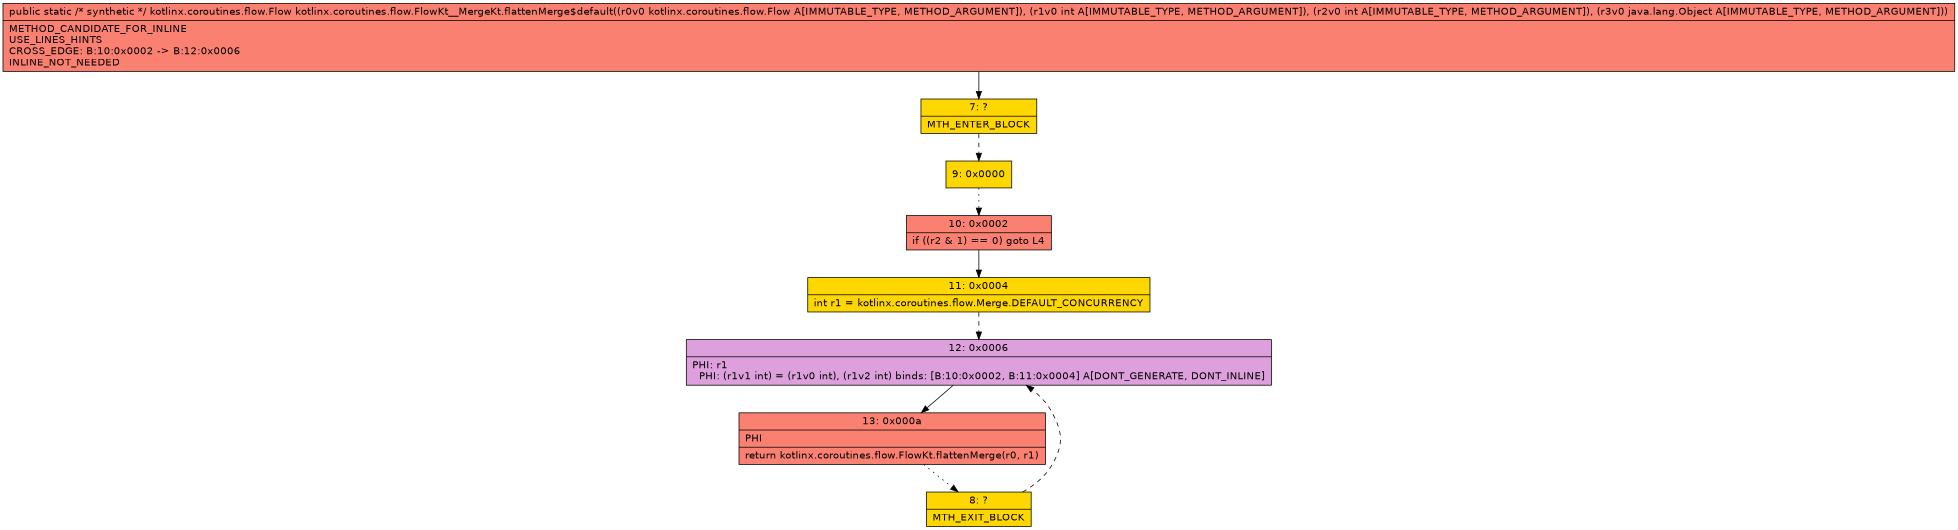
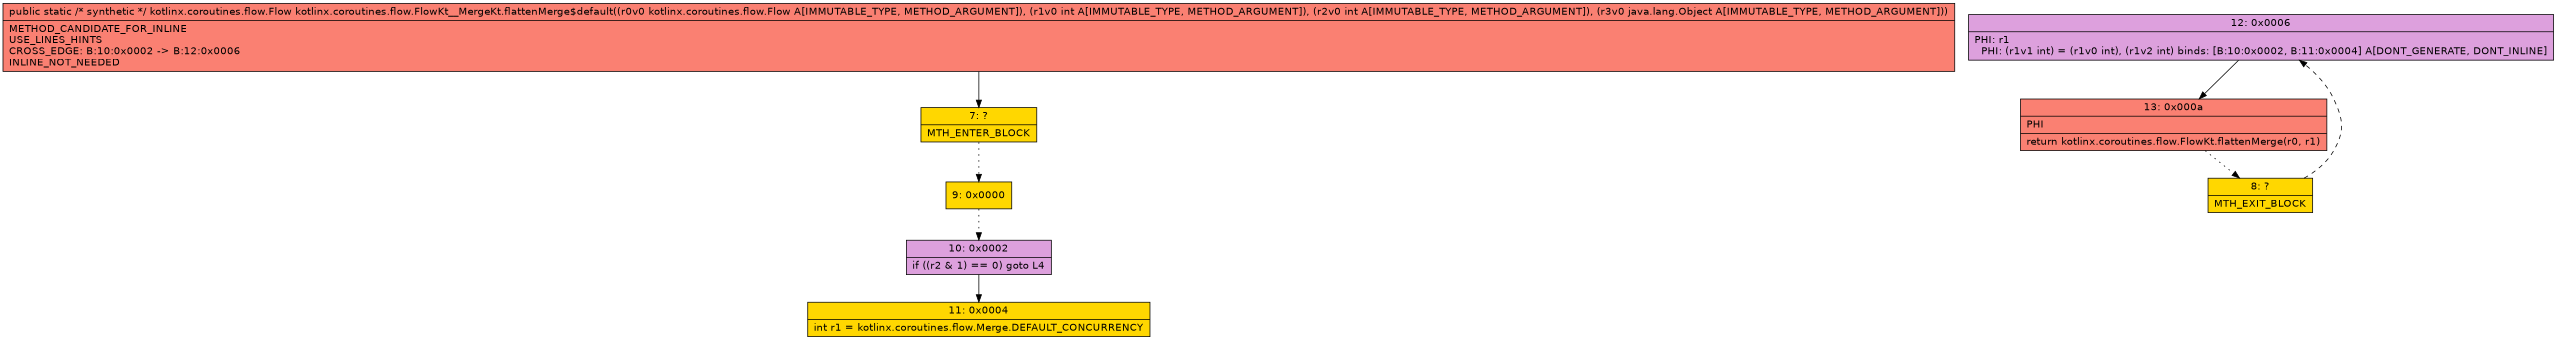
(979, 143) -> (979, 158)
(979, 233) -> (979, 257)
(979, 322) -> none
